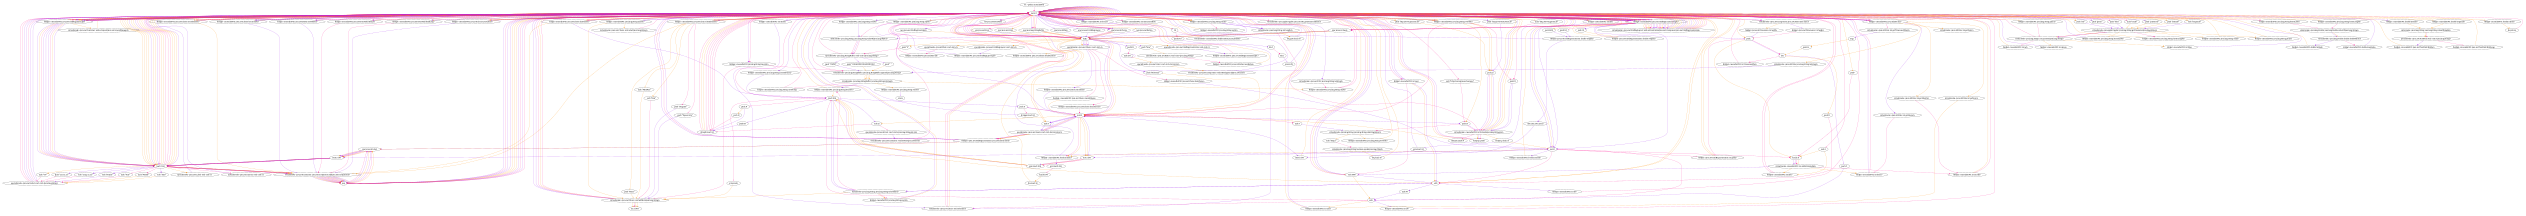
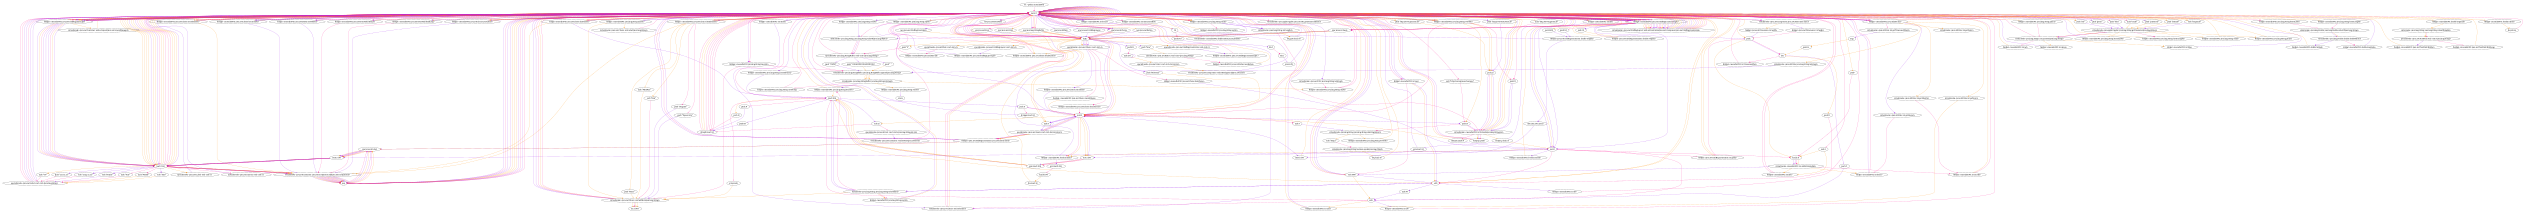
(2402, 22) -> none
(1005, 35) -> (978, 37)
(741, 111) -> (777, 99)
